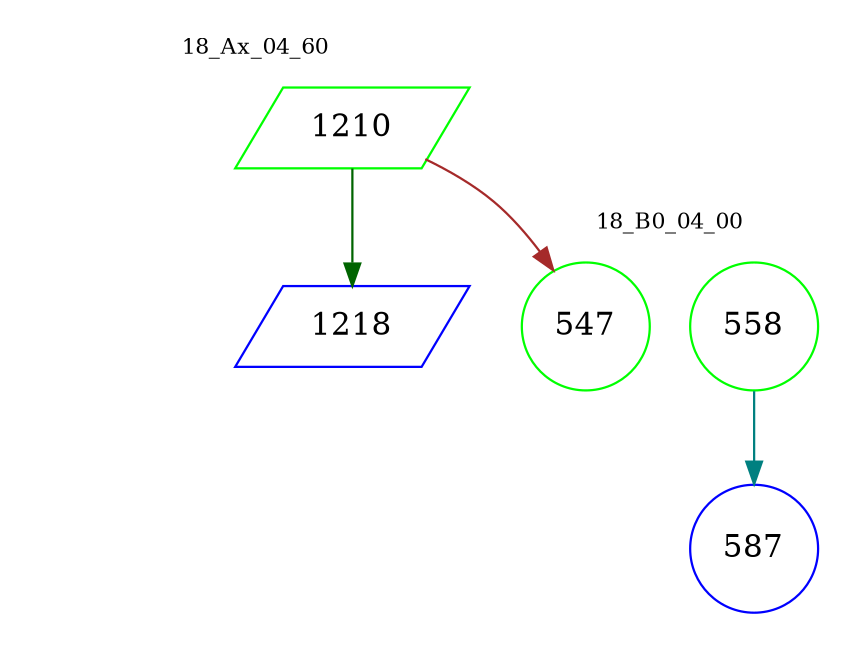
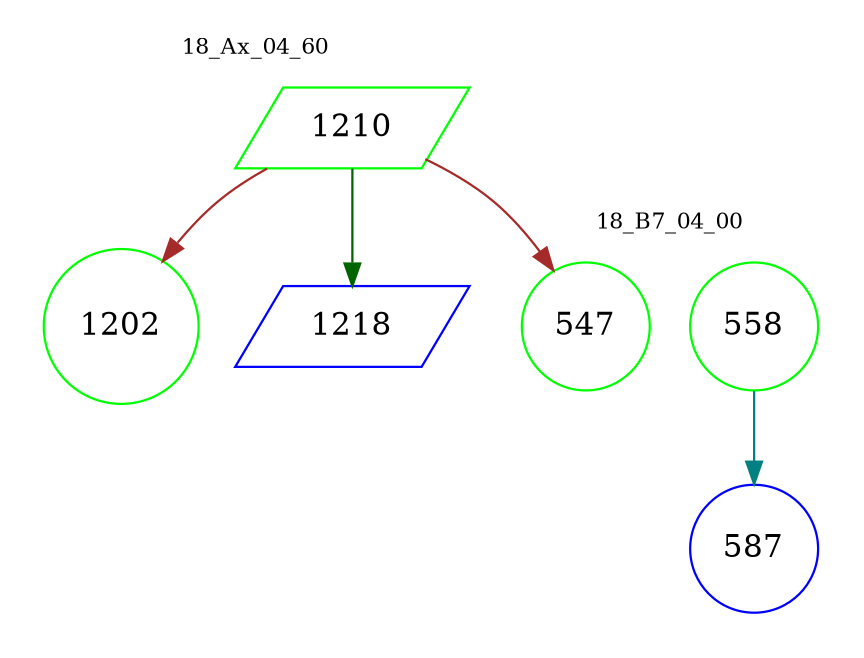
(670, 223) -> (670, 223)
none -> (121, 326)
